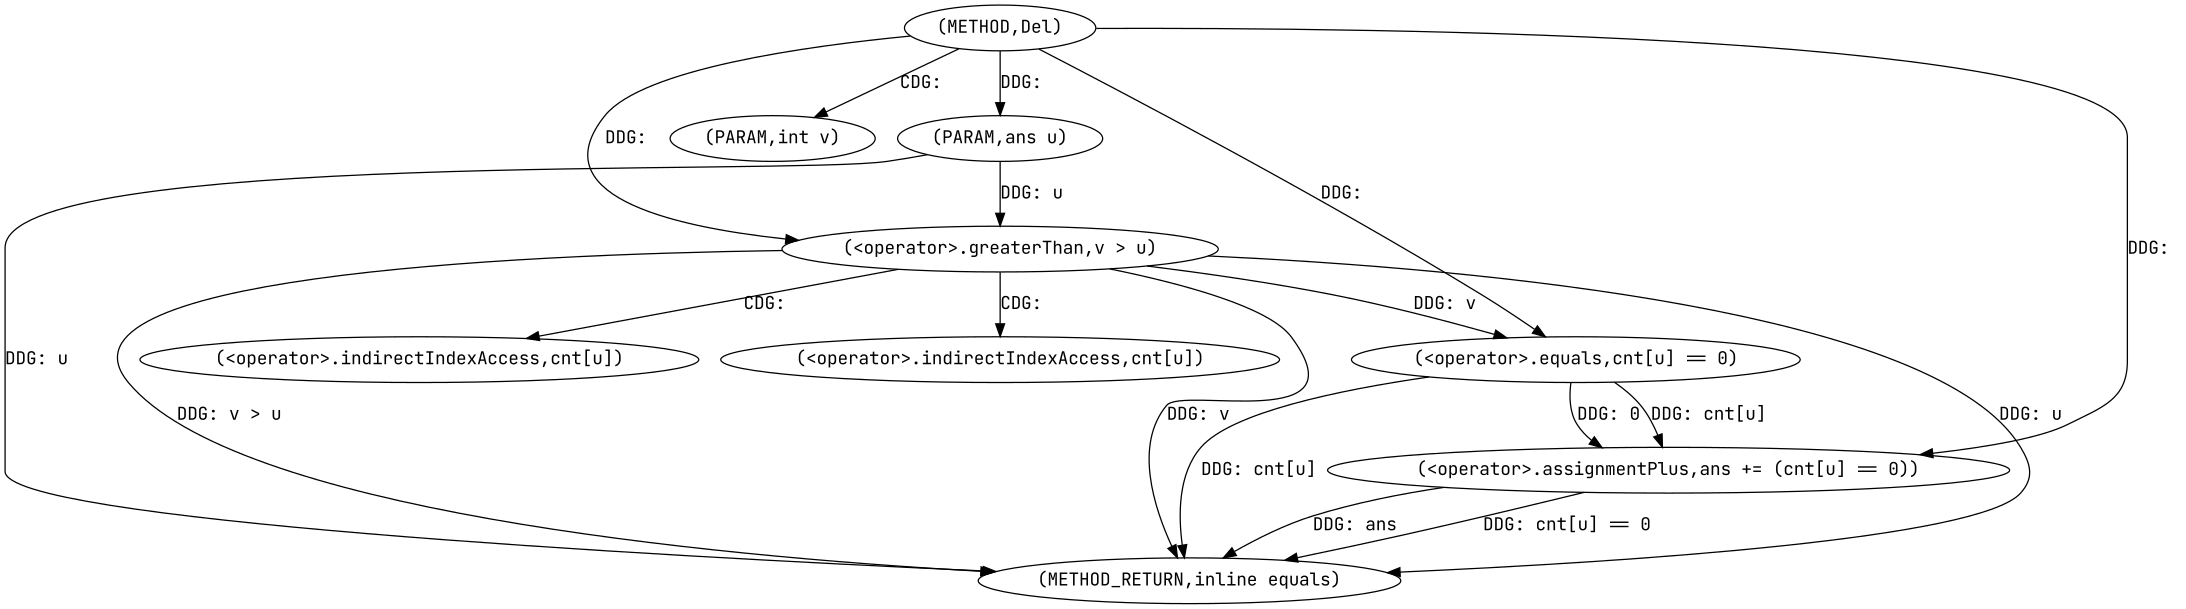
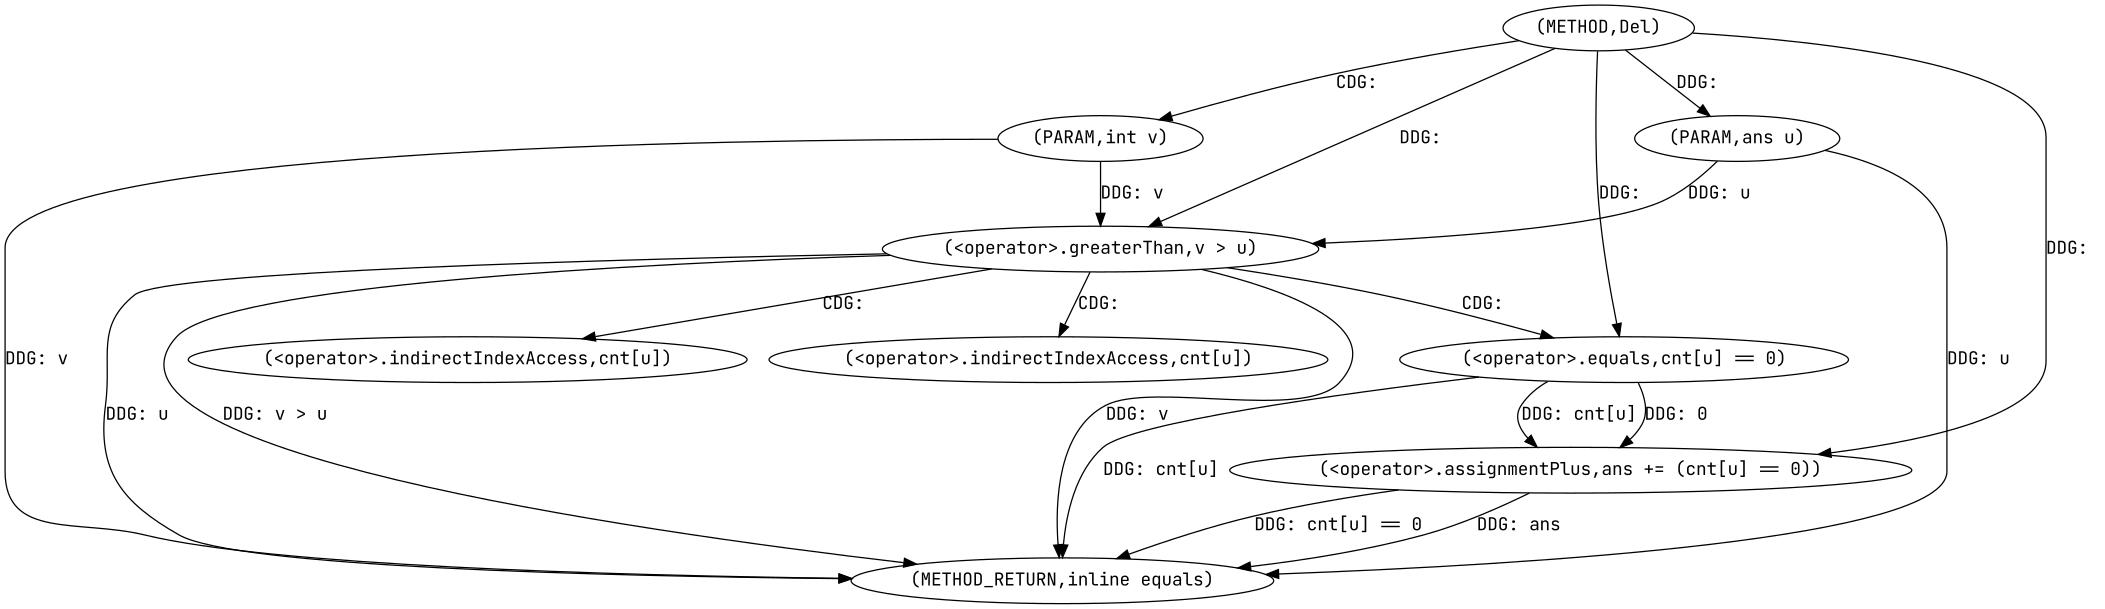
none -> (1101, 187)
none -> (5, 287)
(1445, 304) -> (1488, 304)
